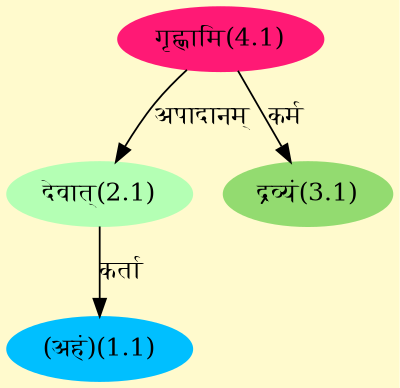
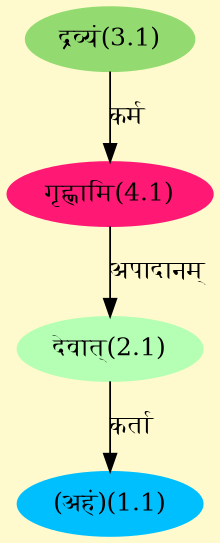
(260, 109) -> (110, 108)
